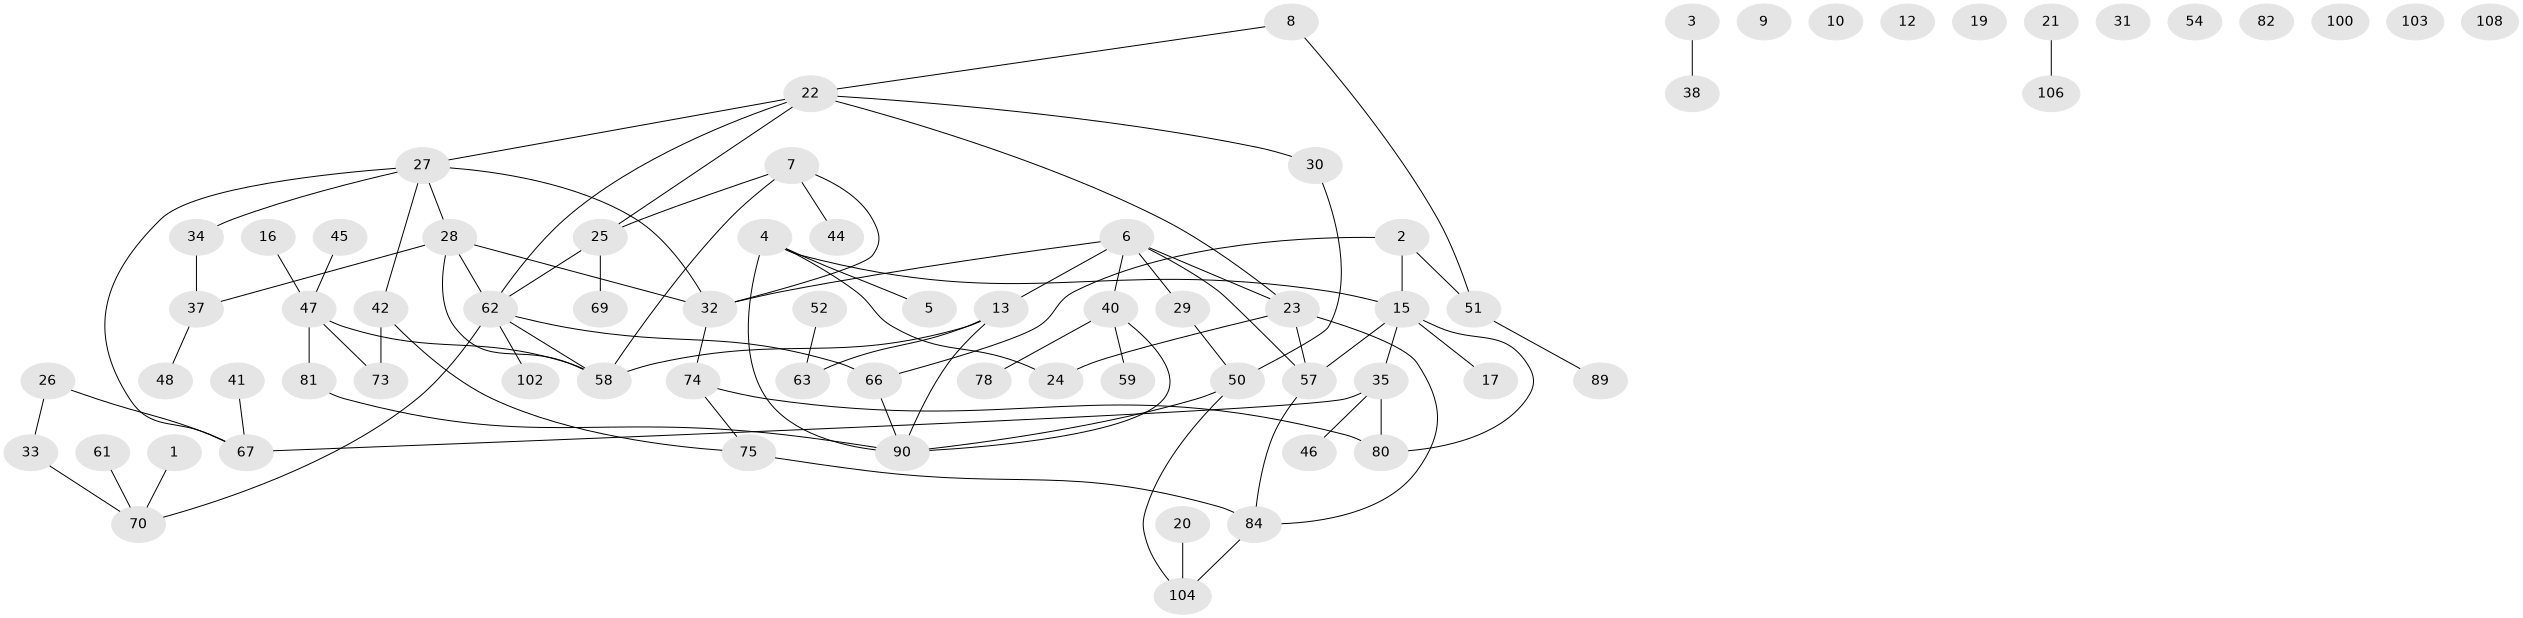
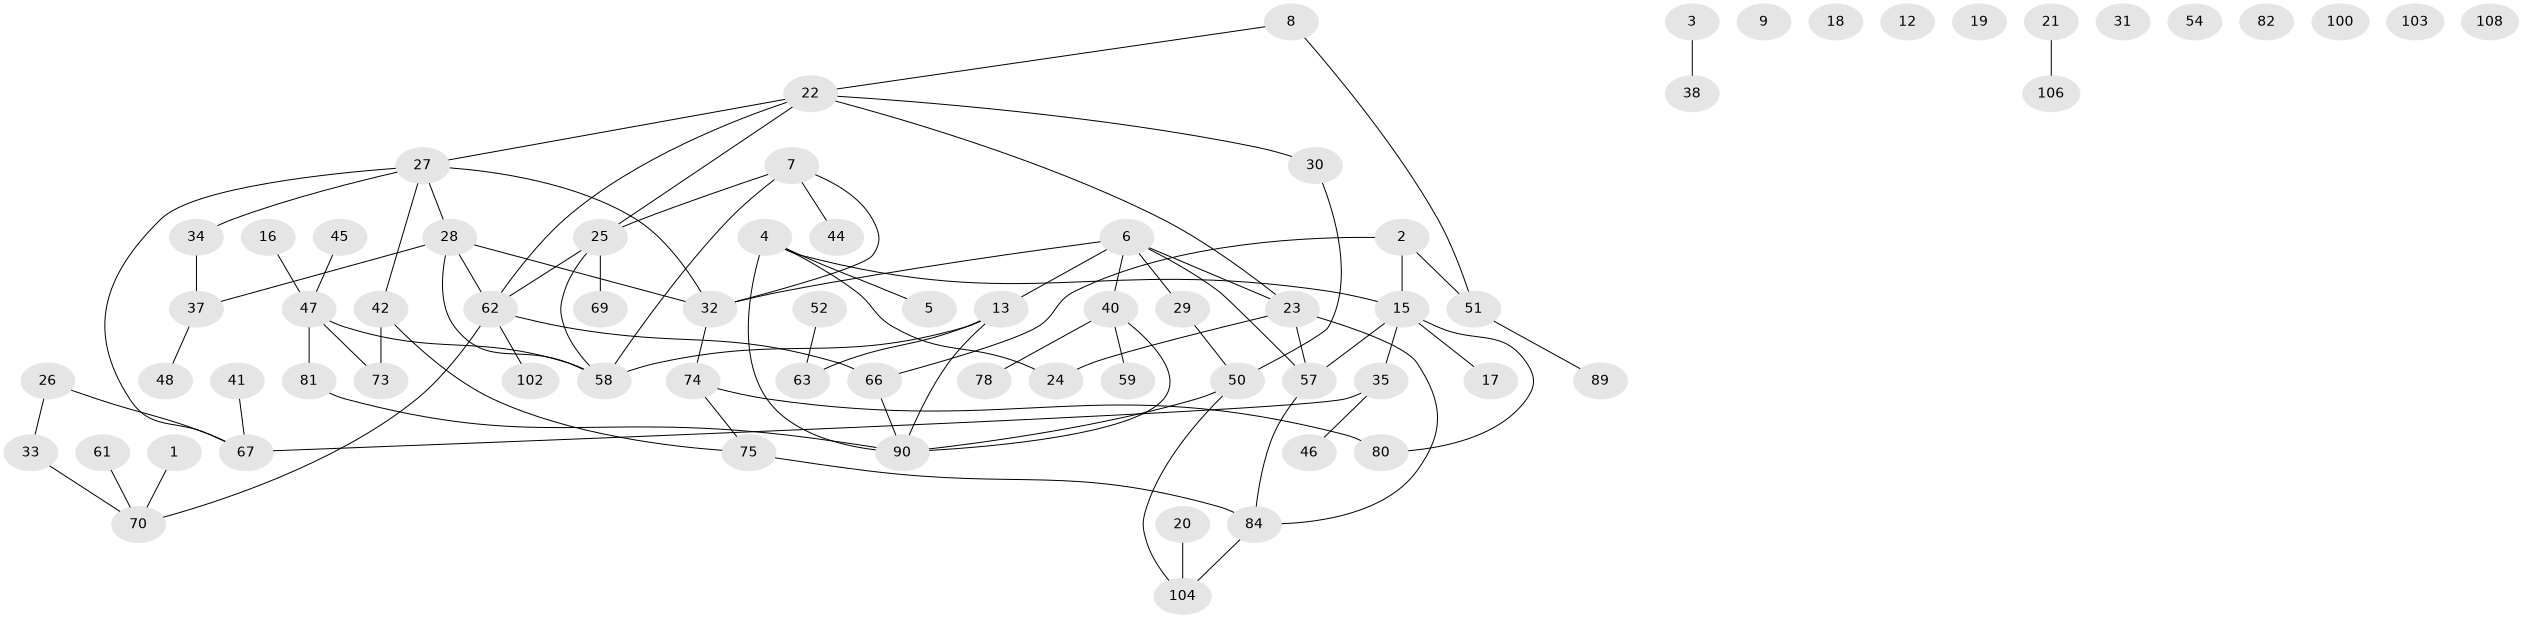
(1836, 22) -> (1836, 22)
(547, 345) -> (561, 310)
(1381, 417) -> none
